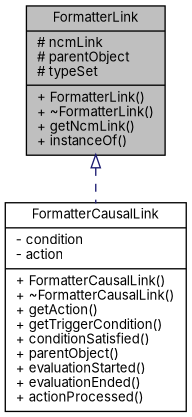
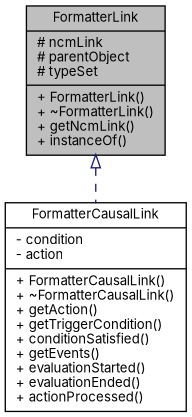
(68, 354) -> (58, 354)
